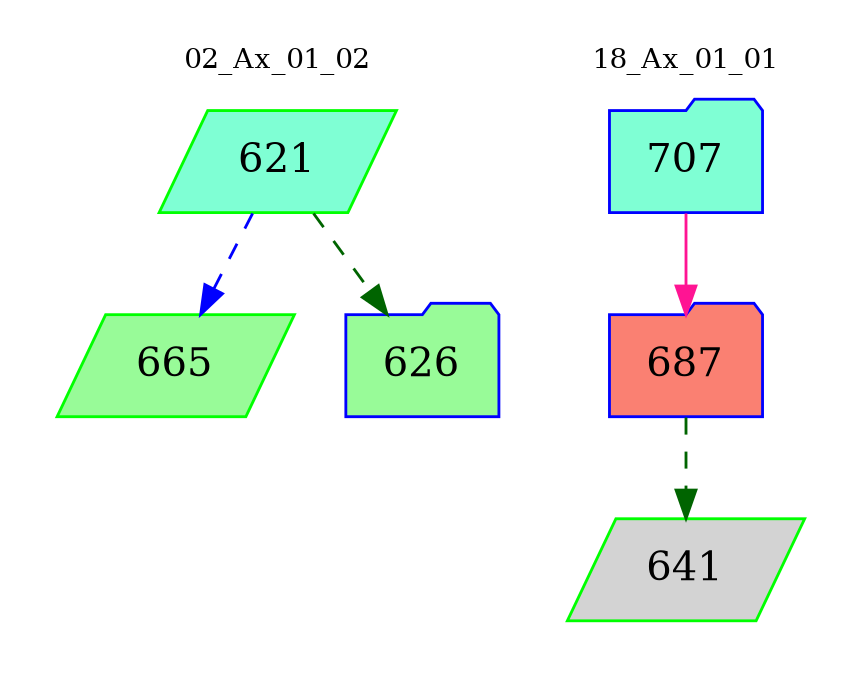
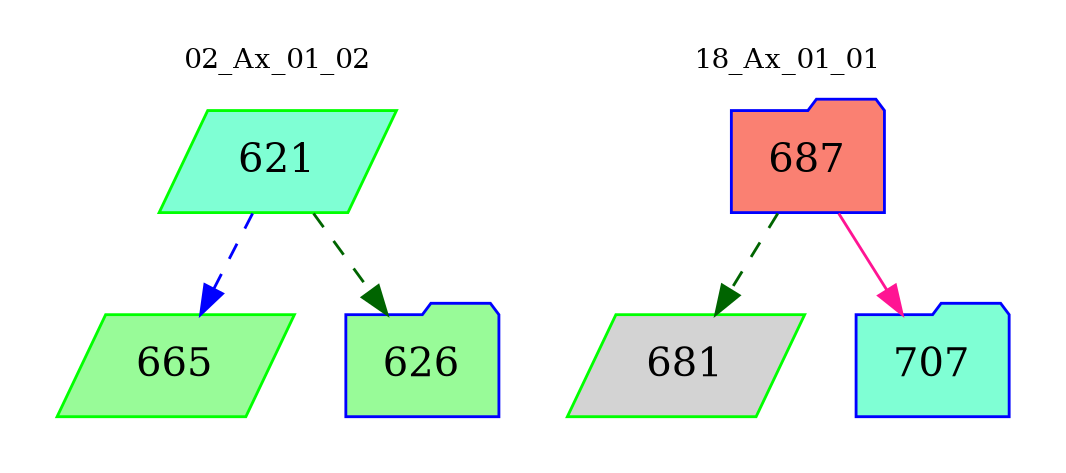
(686, 250) -> (863, 252)
(686, 570) -> (686, 366)
